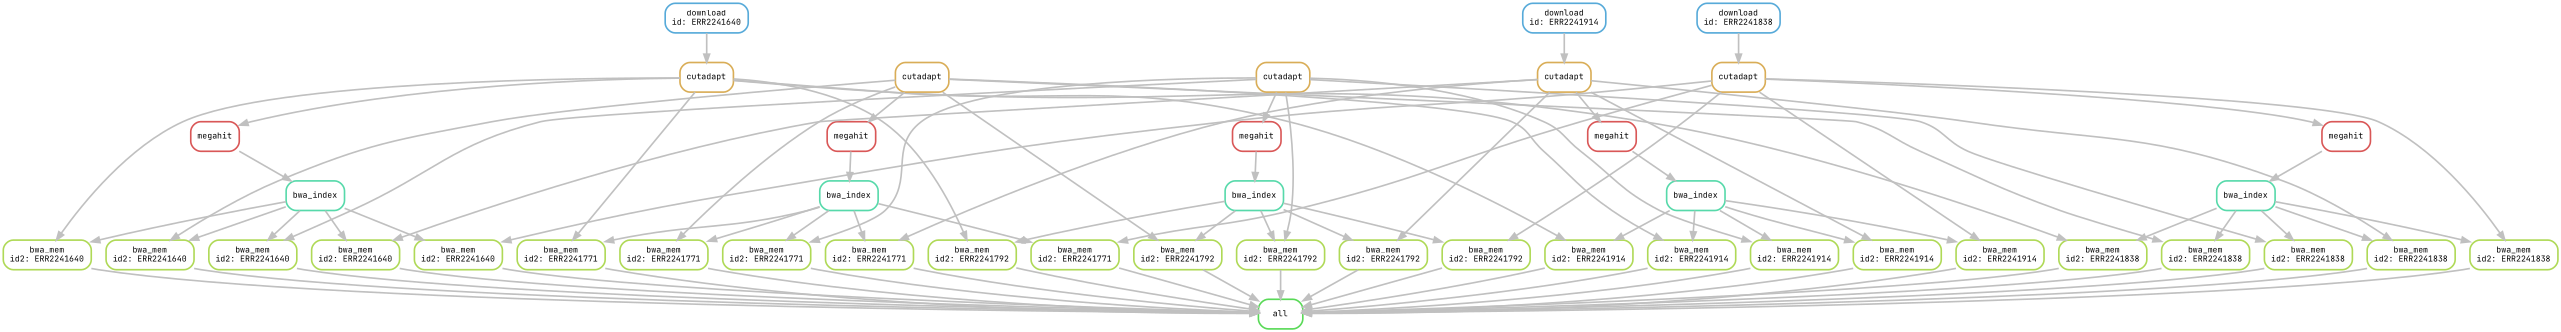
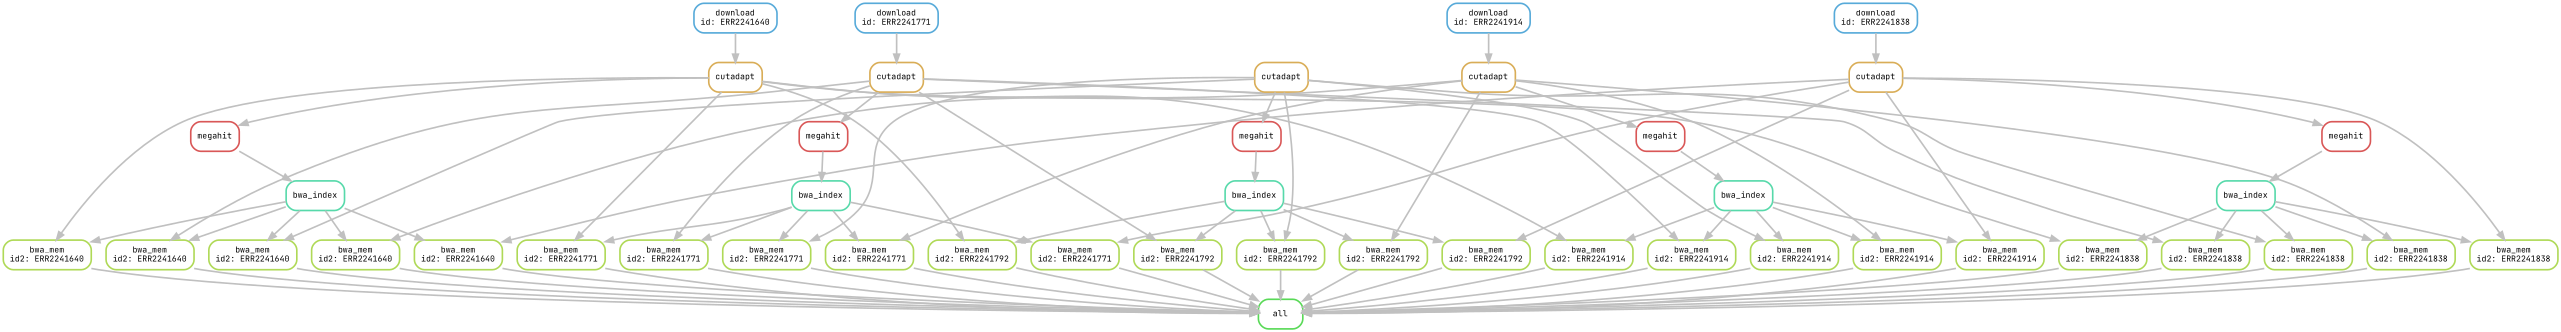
none -> (897, 18)
